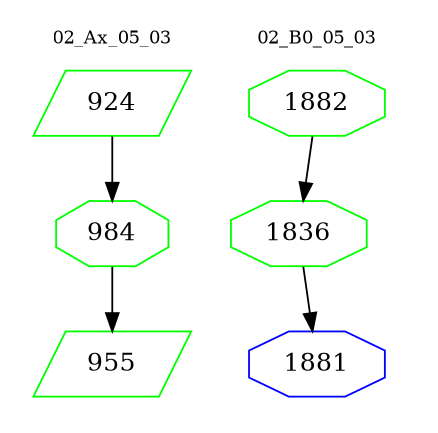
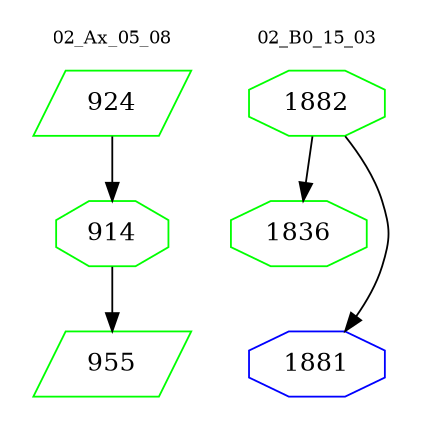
(112, 39) -> (112, 39)
(317, 39) -> (317, 39)
(112, 234) -> (112, 234)
(307, 290) -> (388, 225)
